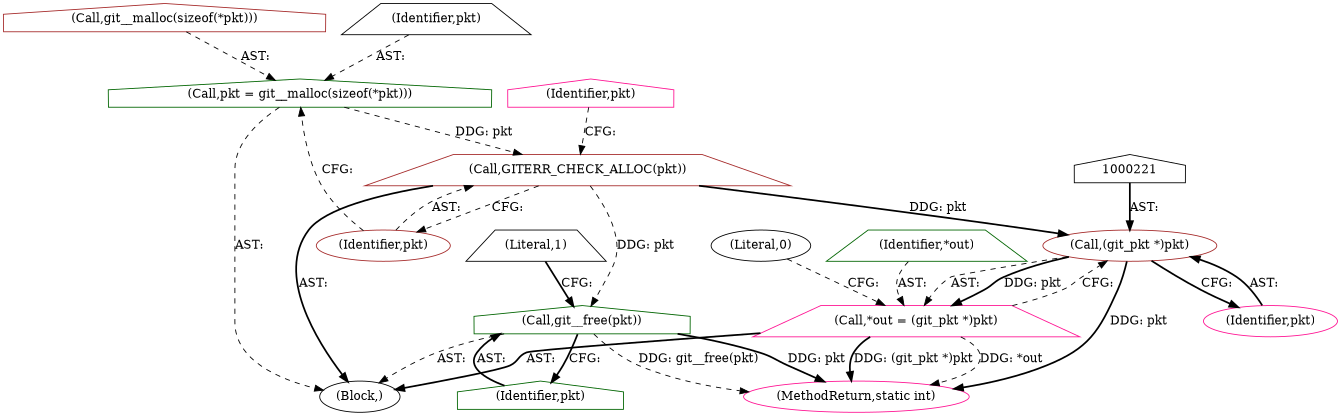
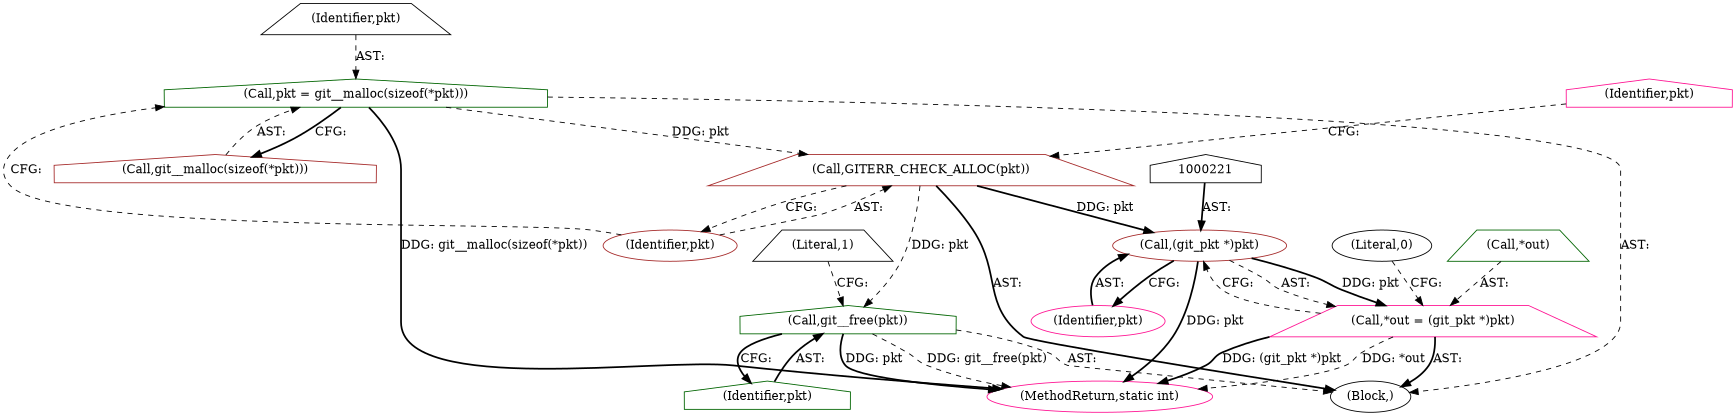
none -> (302, 134)
(927, 246) -> (1518, 246)
(557, 280) -> (834, 279)
none -> (576, 368)
